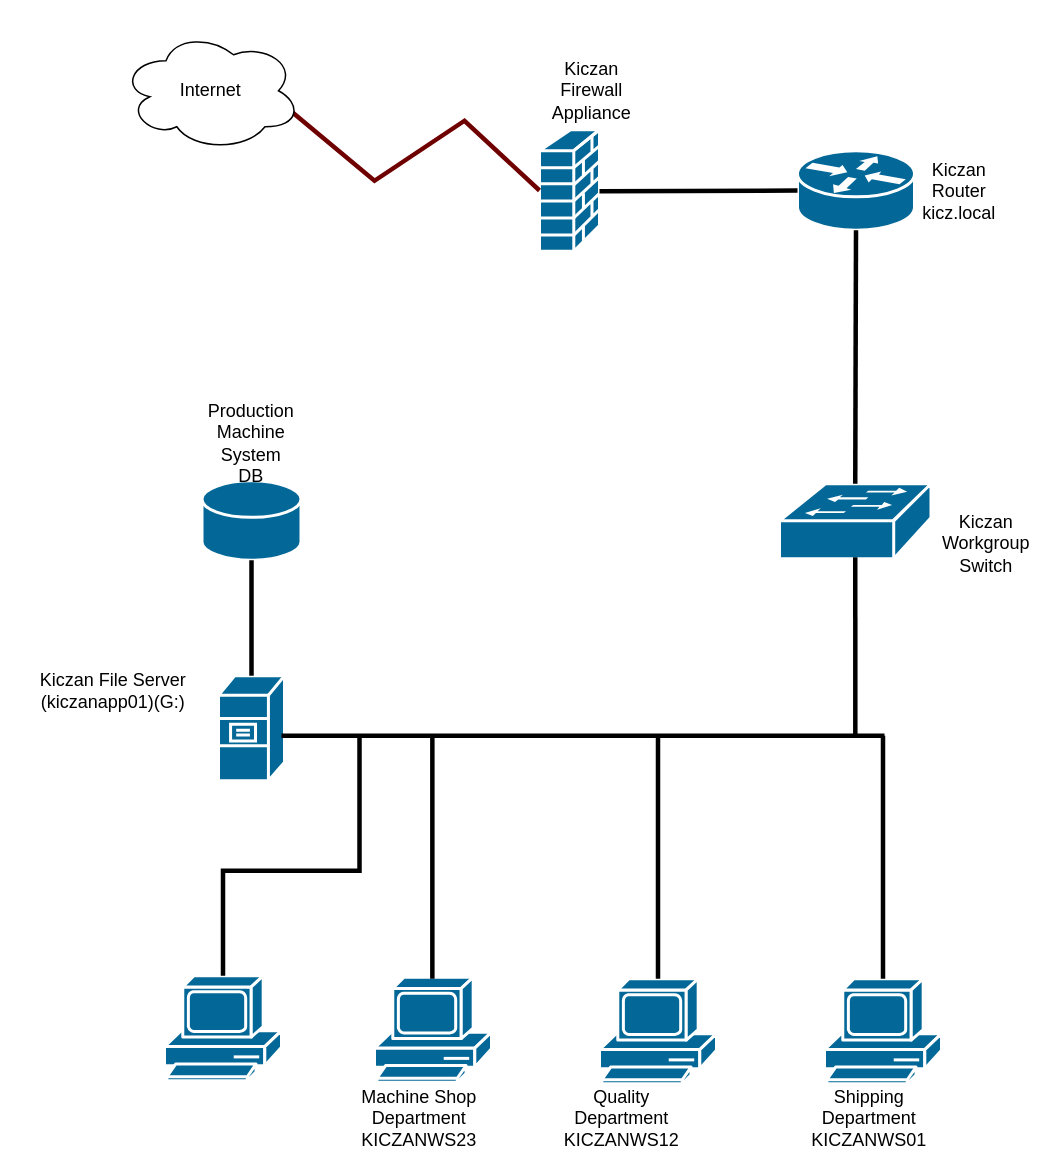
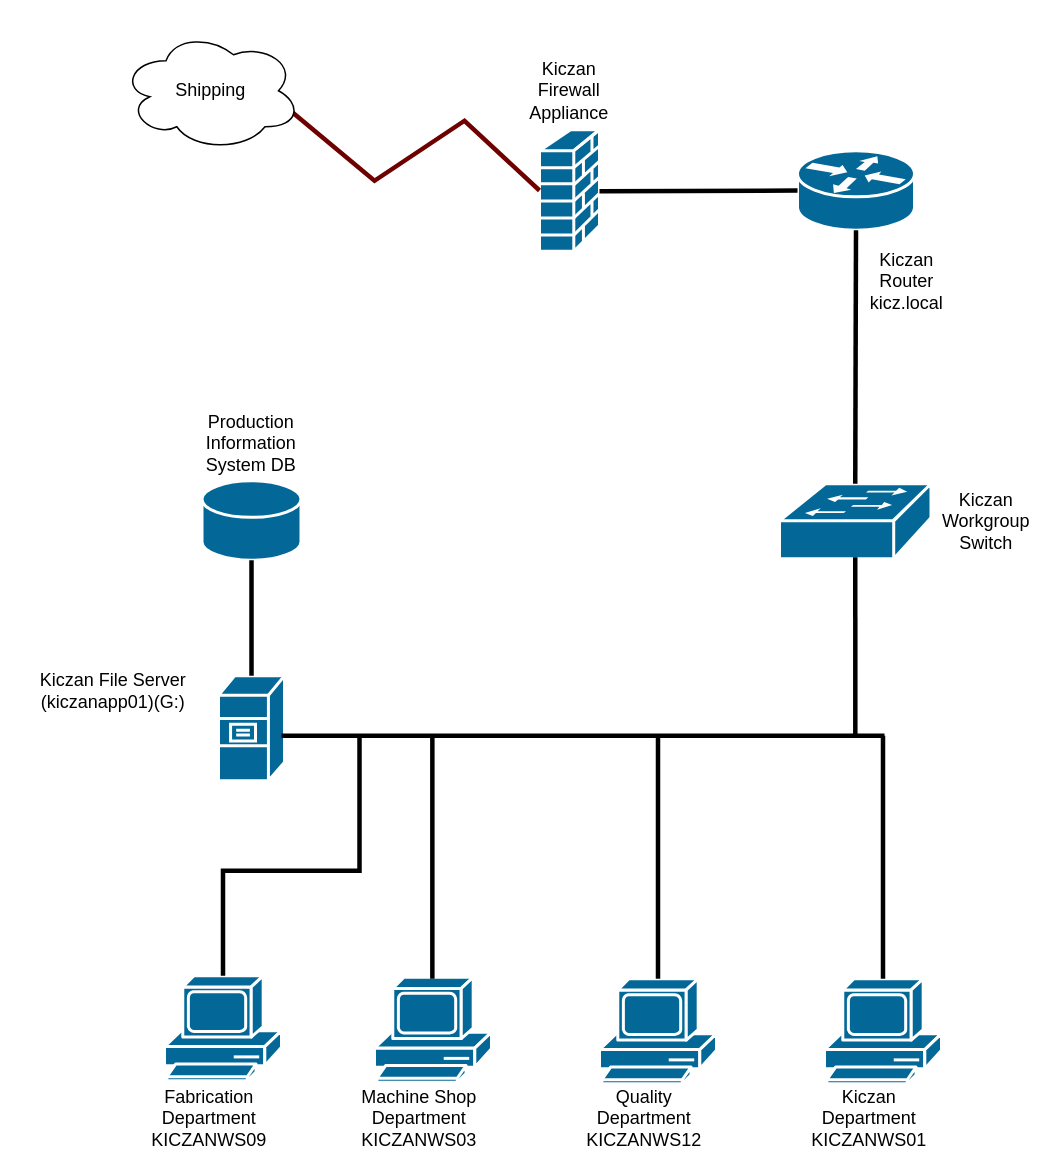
(211, 91) -> (211, 91)
(592, 91) -> (569, 91)
(959, 191) -> (907, 281)
(251, 443) -> (251, 443)
(986, 543) -> (986, 521)
none -> (209, 1118)
(419, 1118) -> (419, 1118)
(622, 1118) -> (644, 1118)
(869, 1118) -> (869, 1118)
